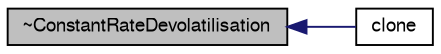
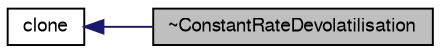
(331, 27) -> (128, 27)
